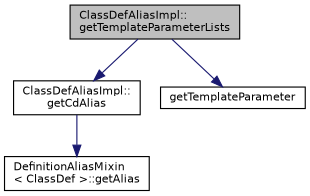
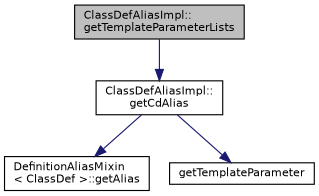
(193, 59) -> (200, 135)
